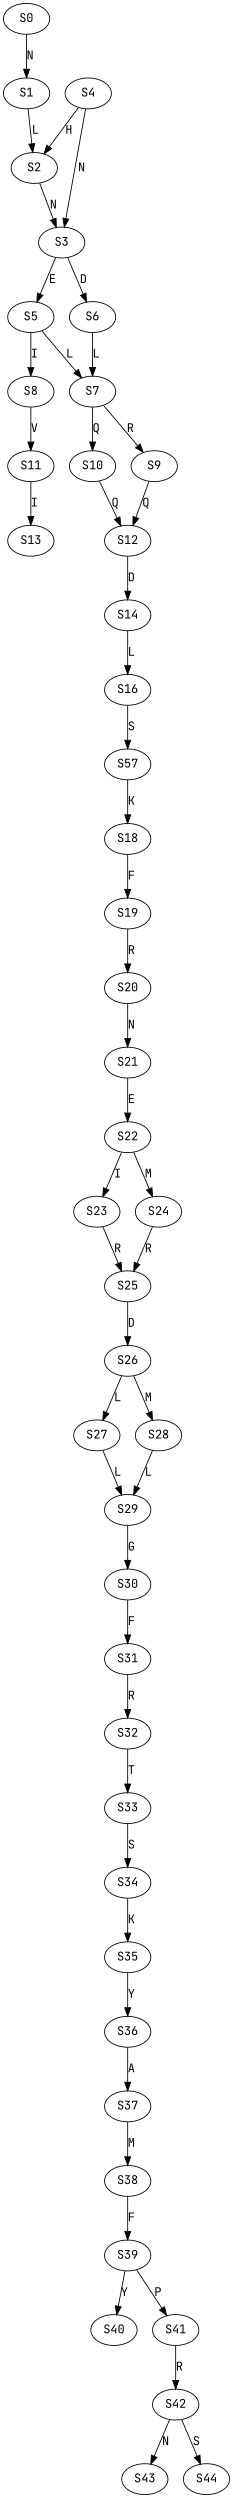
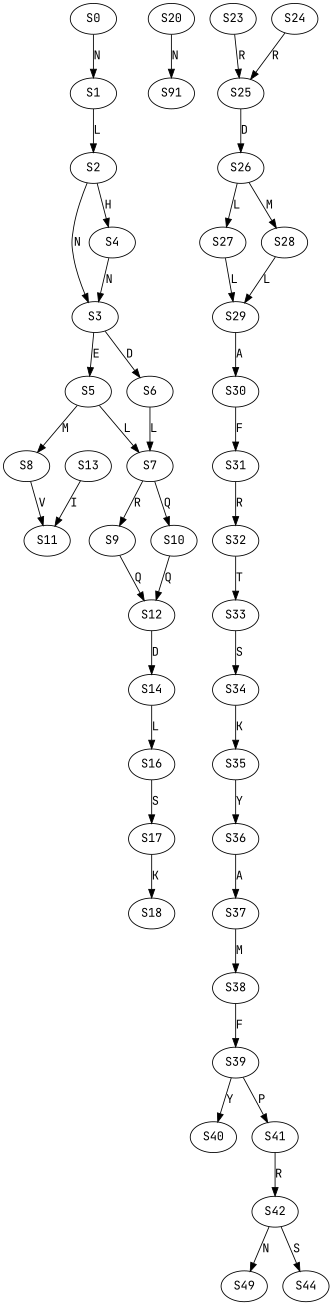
(64, 127) -> (102, 201)
(35, 354) -> (66, 429)
(31, 499) -> (70, 500)
(128, 764) -> (152, 839)
(128, 914) -> none
(128, 1063) -> (171, 93)
(128, 1137) -> none
(132, 1547) -> (240, 354)
(145, 2479) -> (244, 1286)
